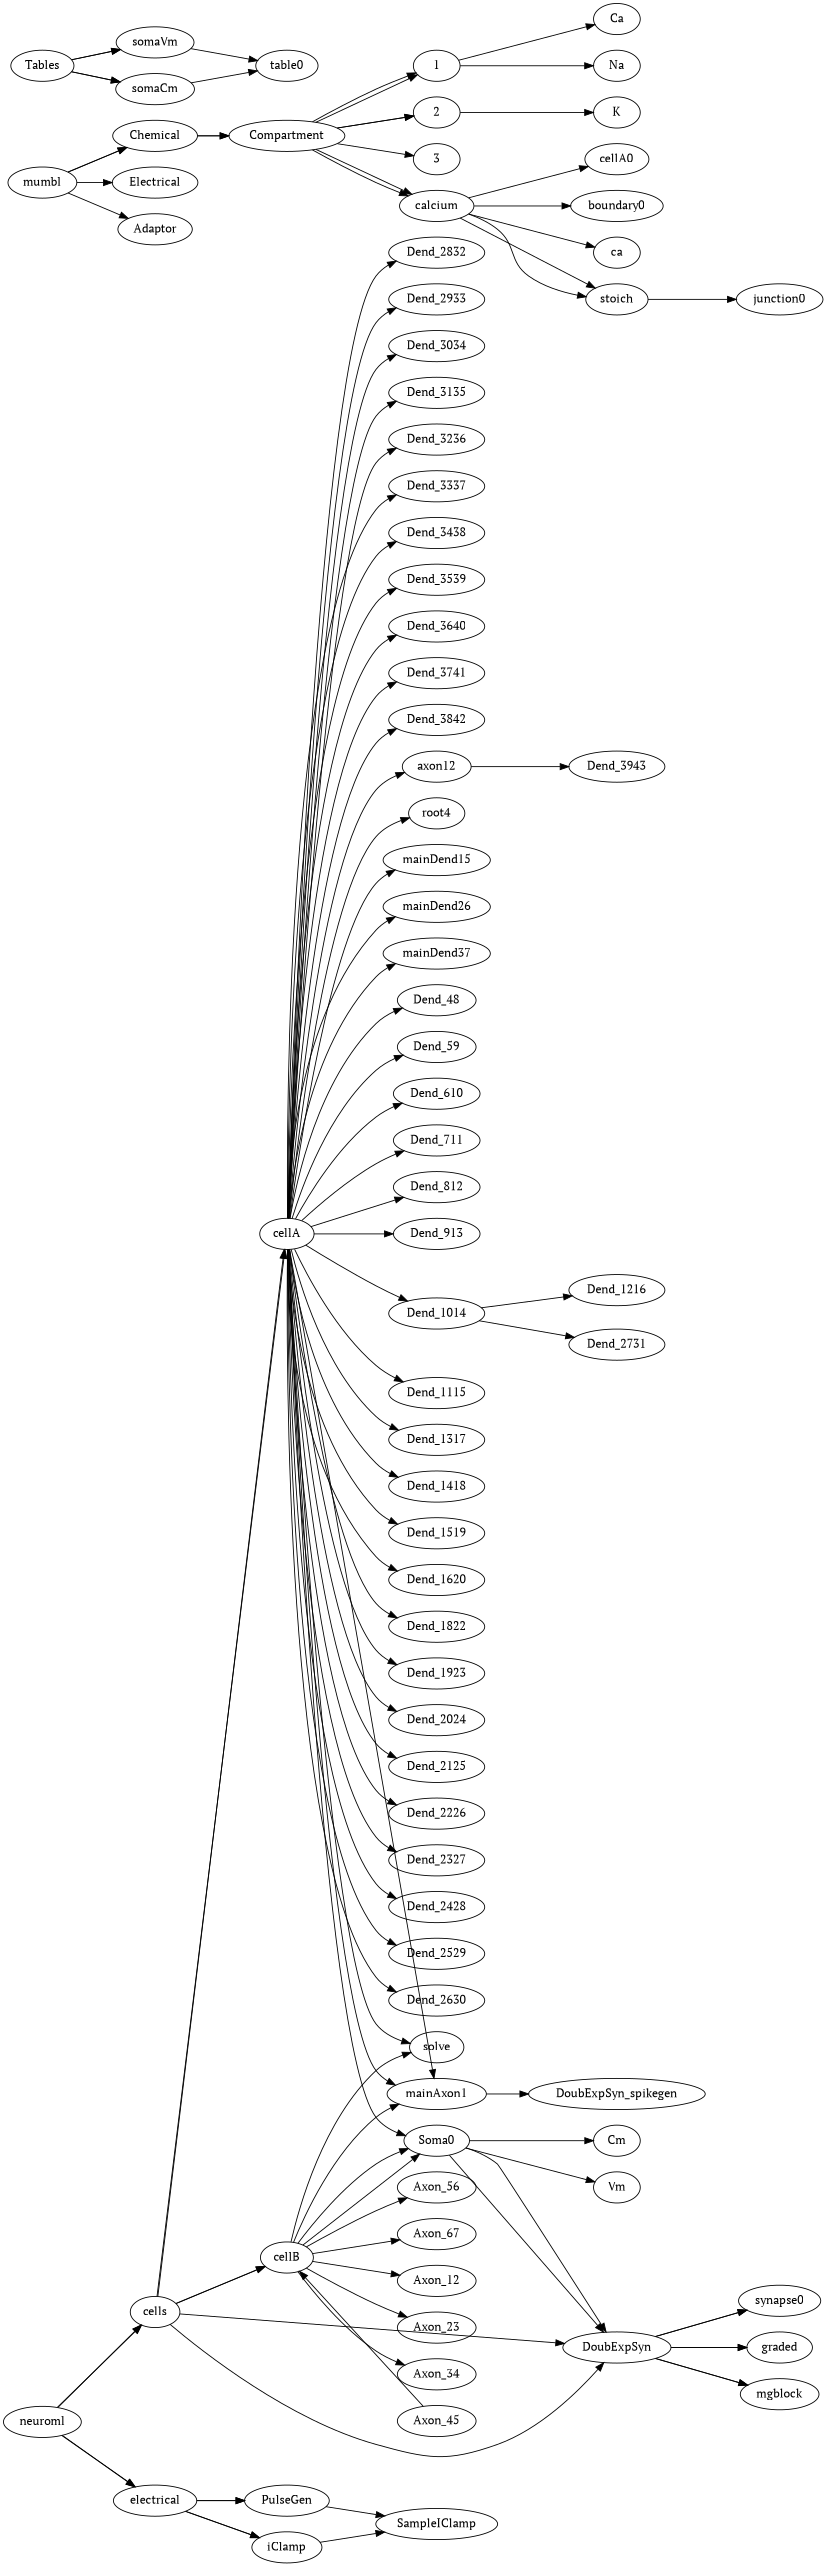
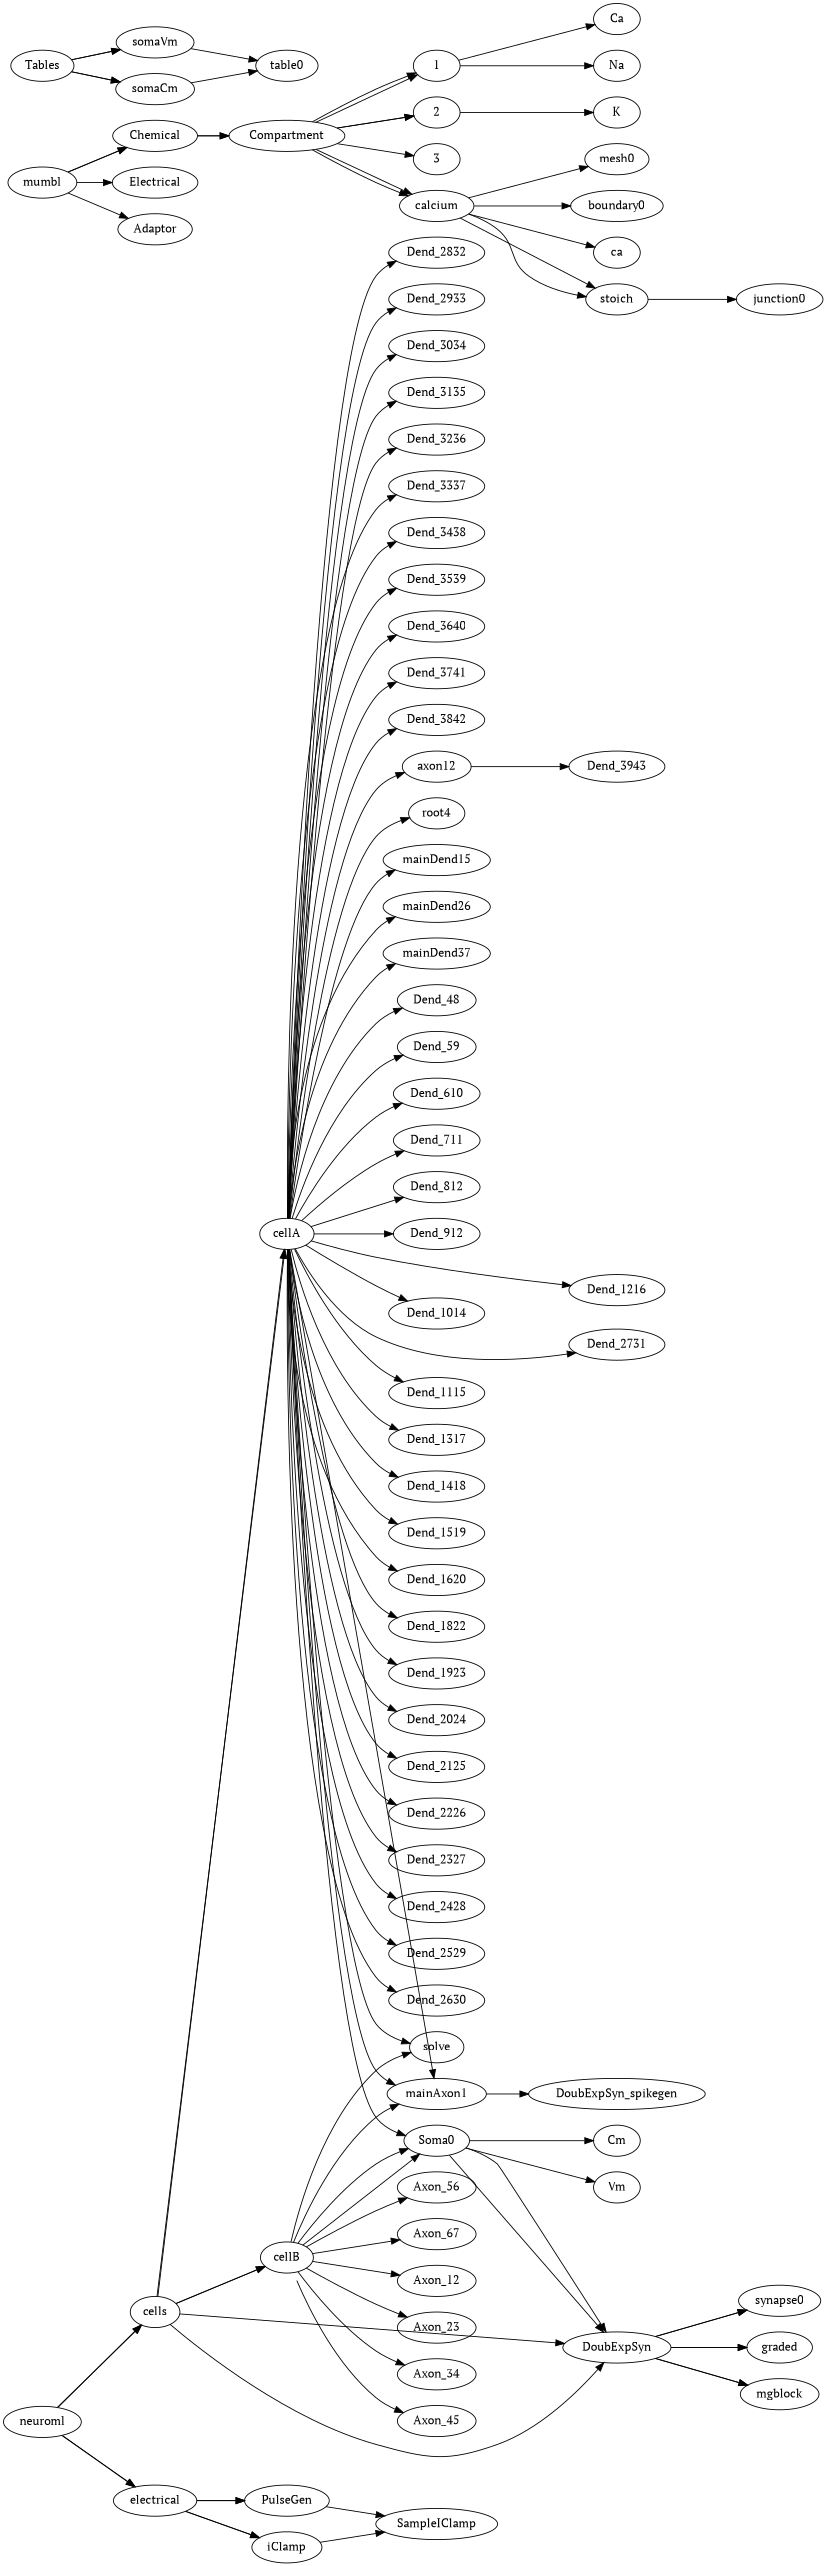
(617, 159) -> (617, 159)
(437, 1234) -> (437, 1234)
(522, 1302) -> (436, 1268)
(522, 1328) -> (411, 1349)
(382, 2361) -> (336, 2353)
